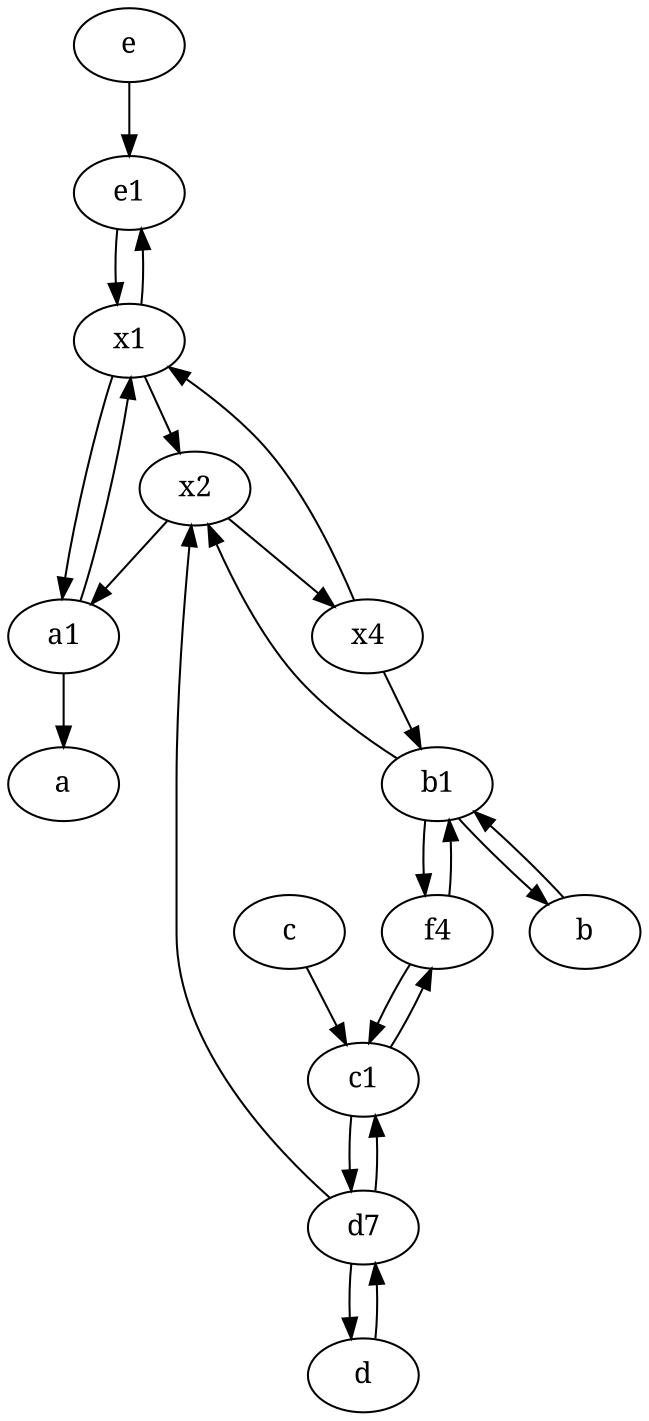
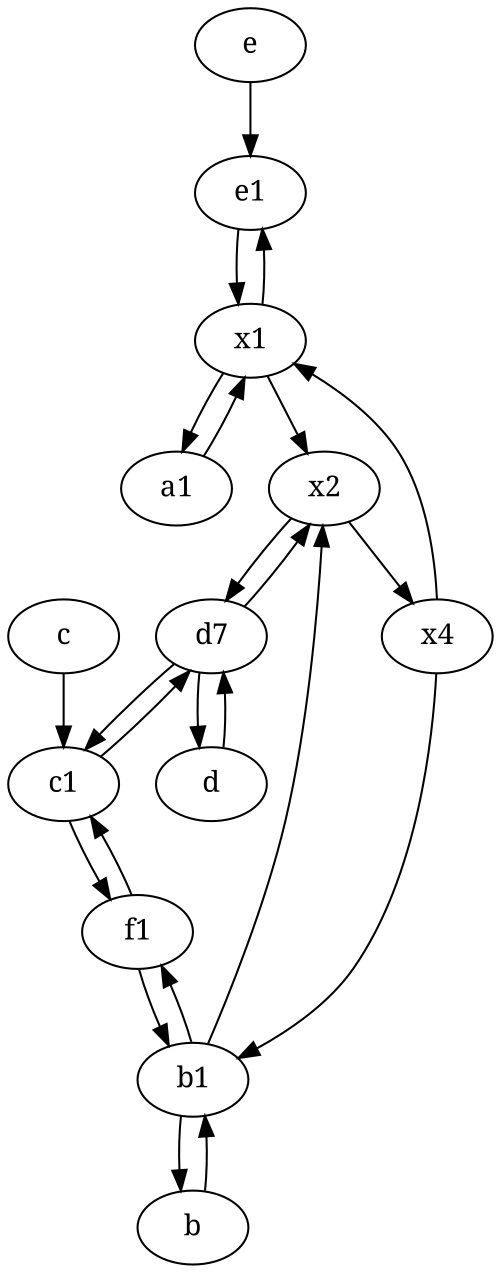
(136, 555) -> (264, 550)
(64, 784) -> none
(437, 932) -> (138, 932)
